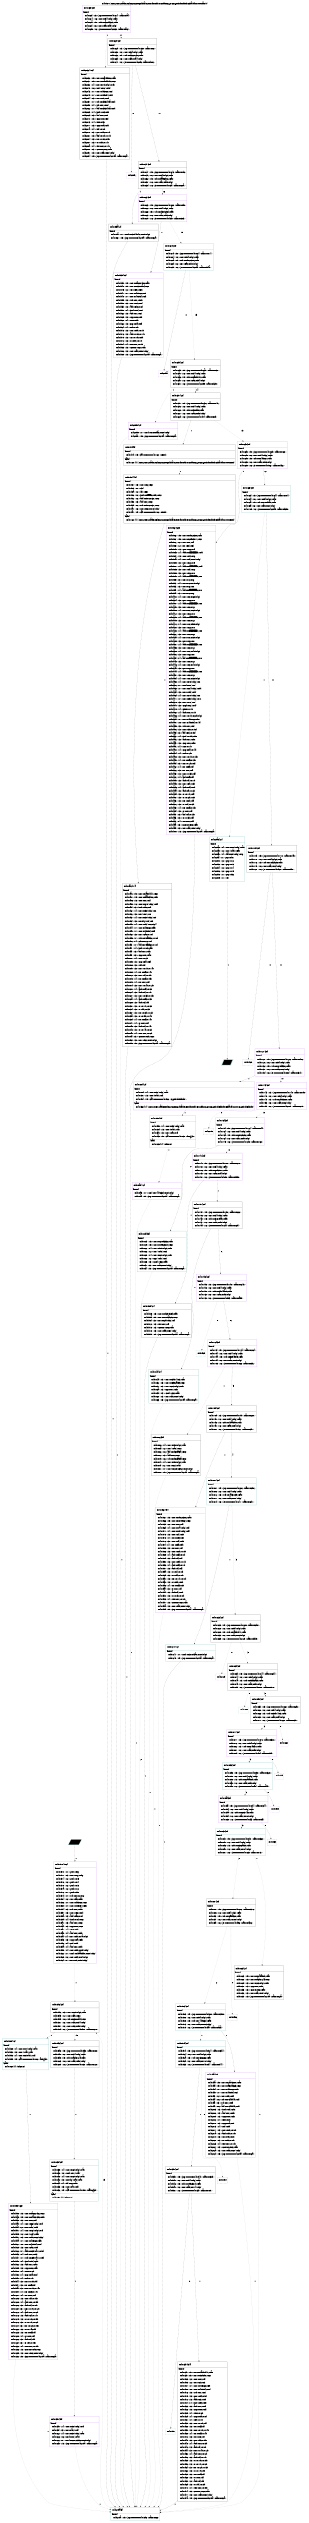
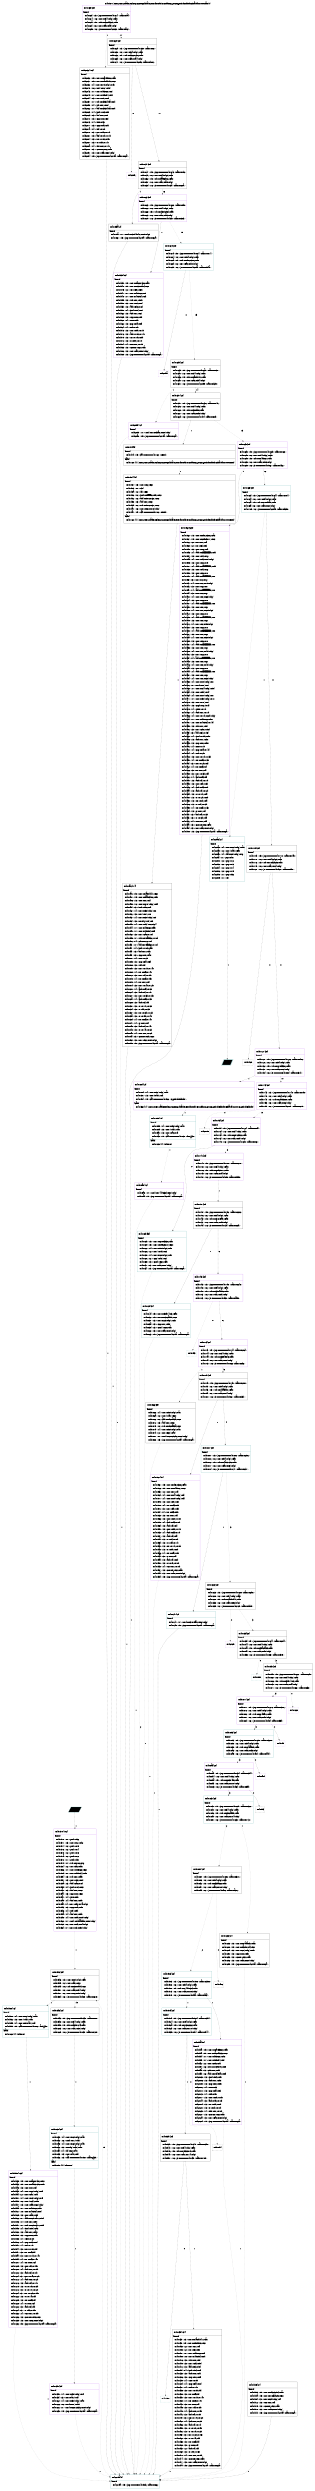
(187, 1240) -> none
